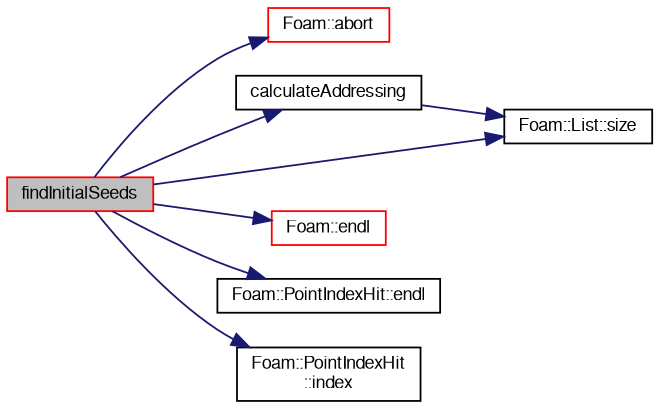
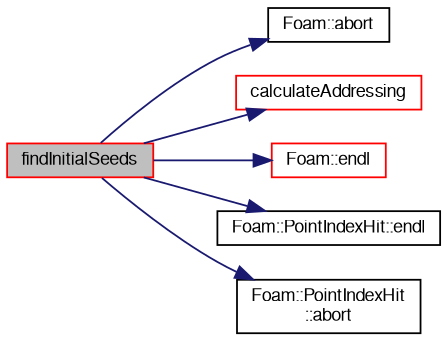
(329, 25) -> (329, 25)
(329, 93) -> (329, 93)
(578, 127) -> none
(329, 374) -> (329, 306)
